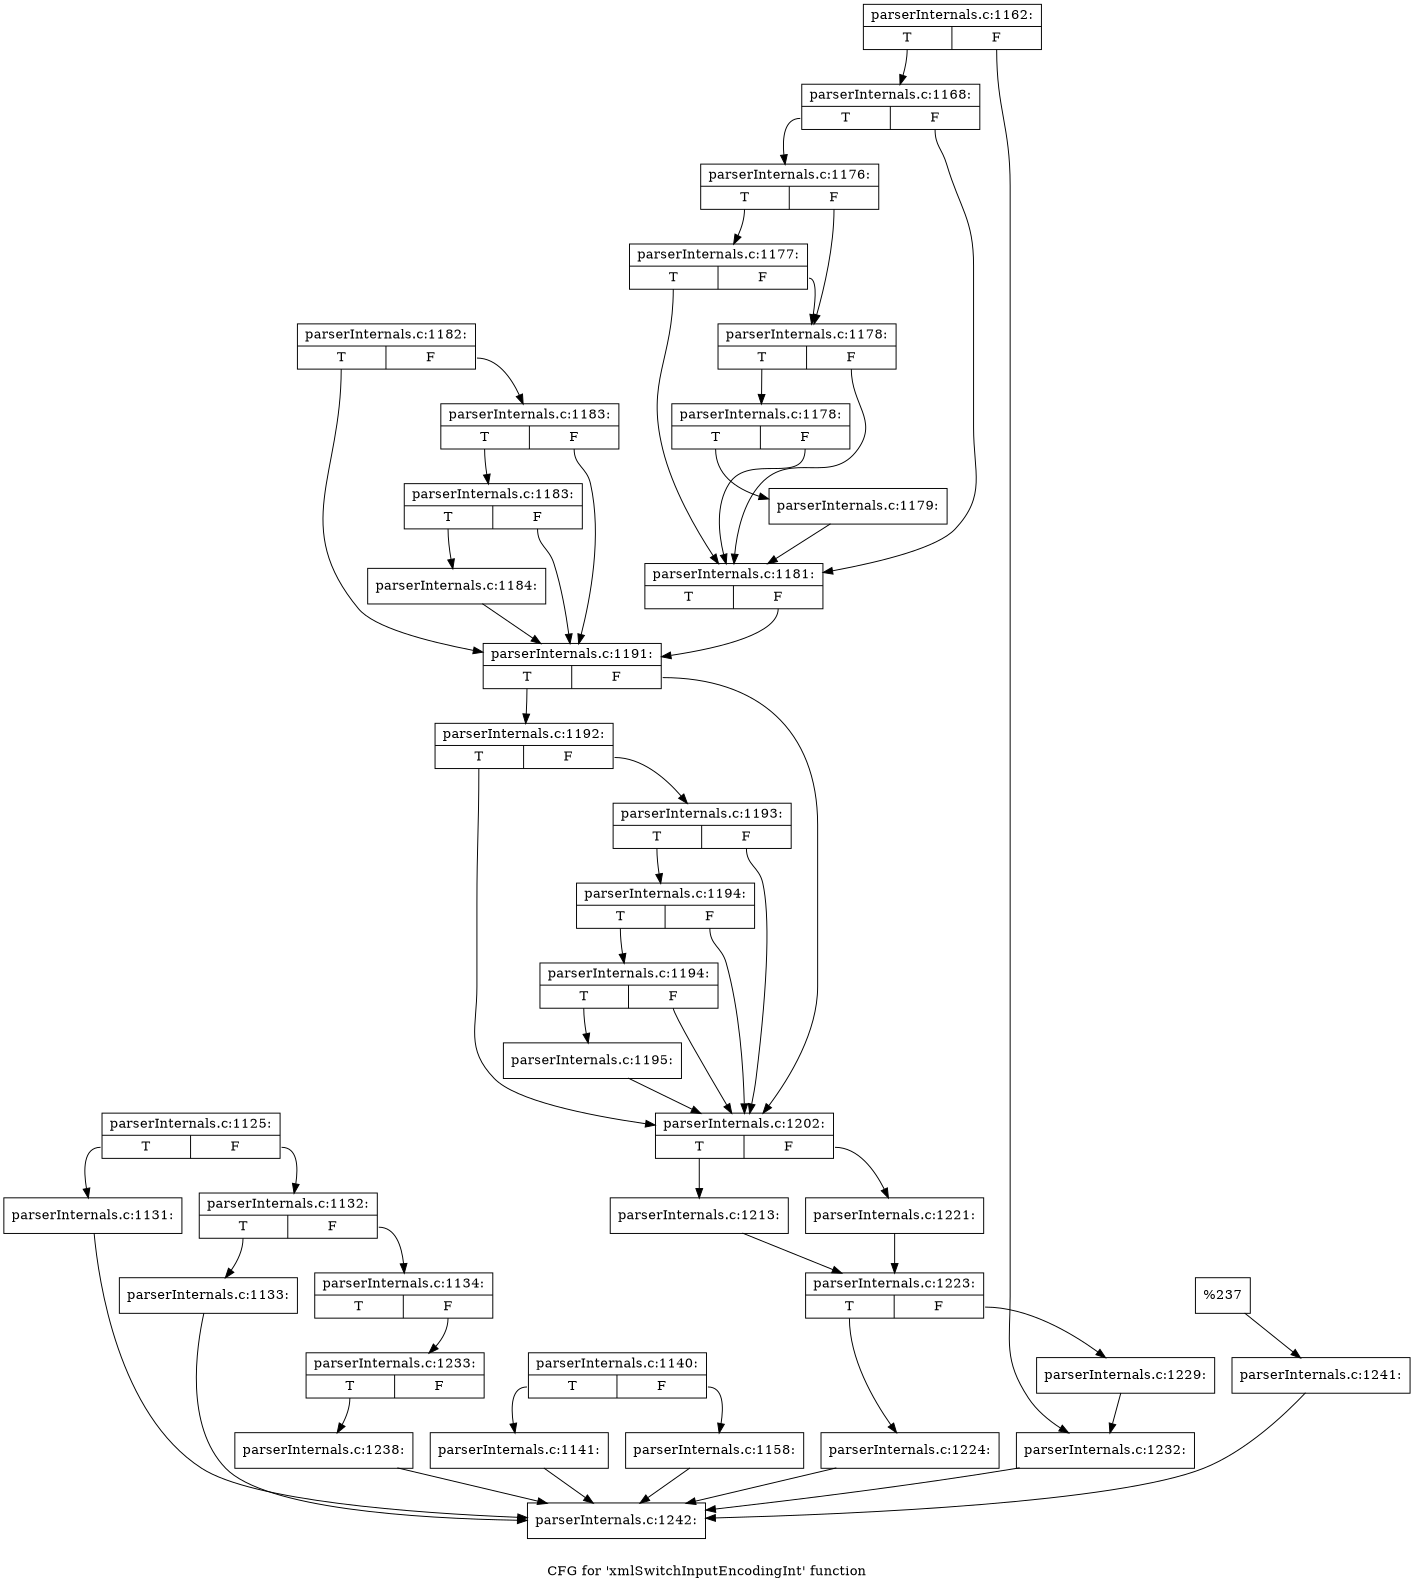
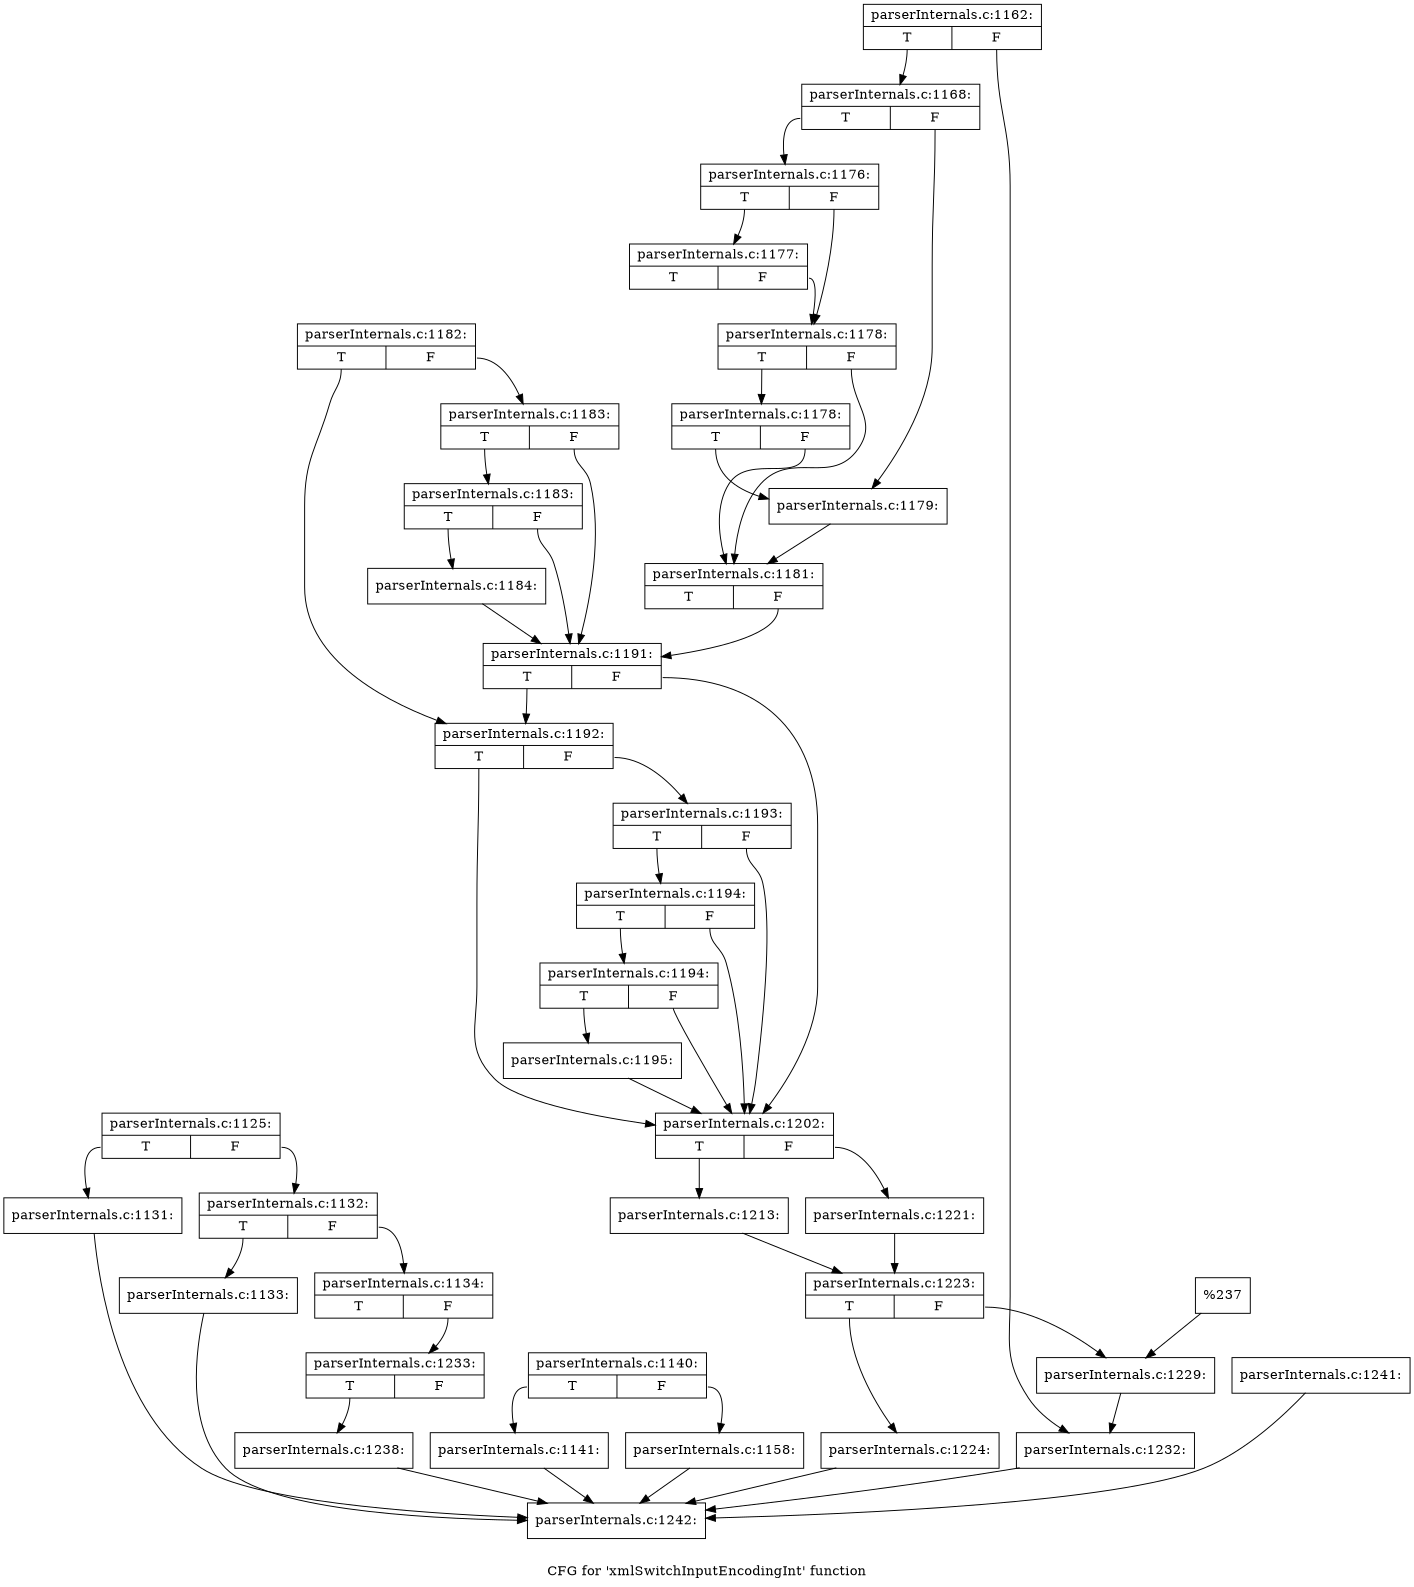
(974, 394) -> (932, 312)
(659, 428) -> none
(328, 554) -> (305, 575)
(1269, 1332) -> (1177, 1332)
